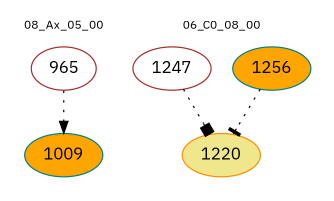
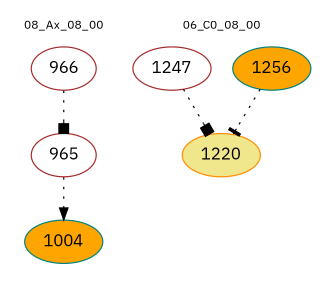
(64, 26) -> (64, 26)
none -> (64, 69)
(64, 155) -> (64, 242)
